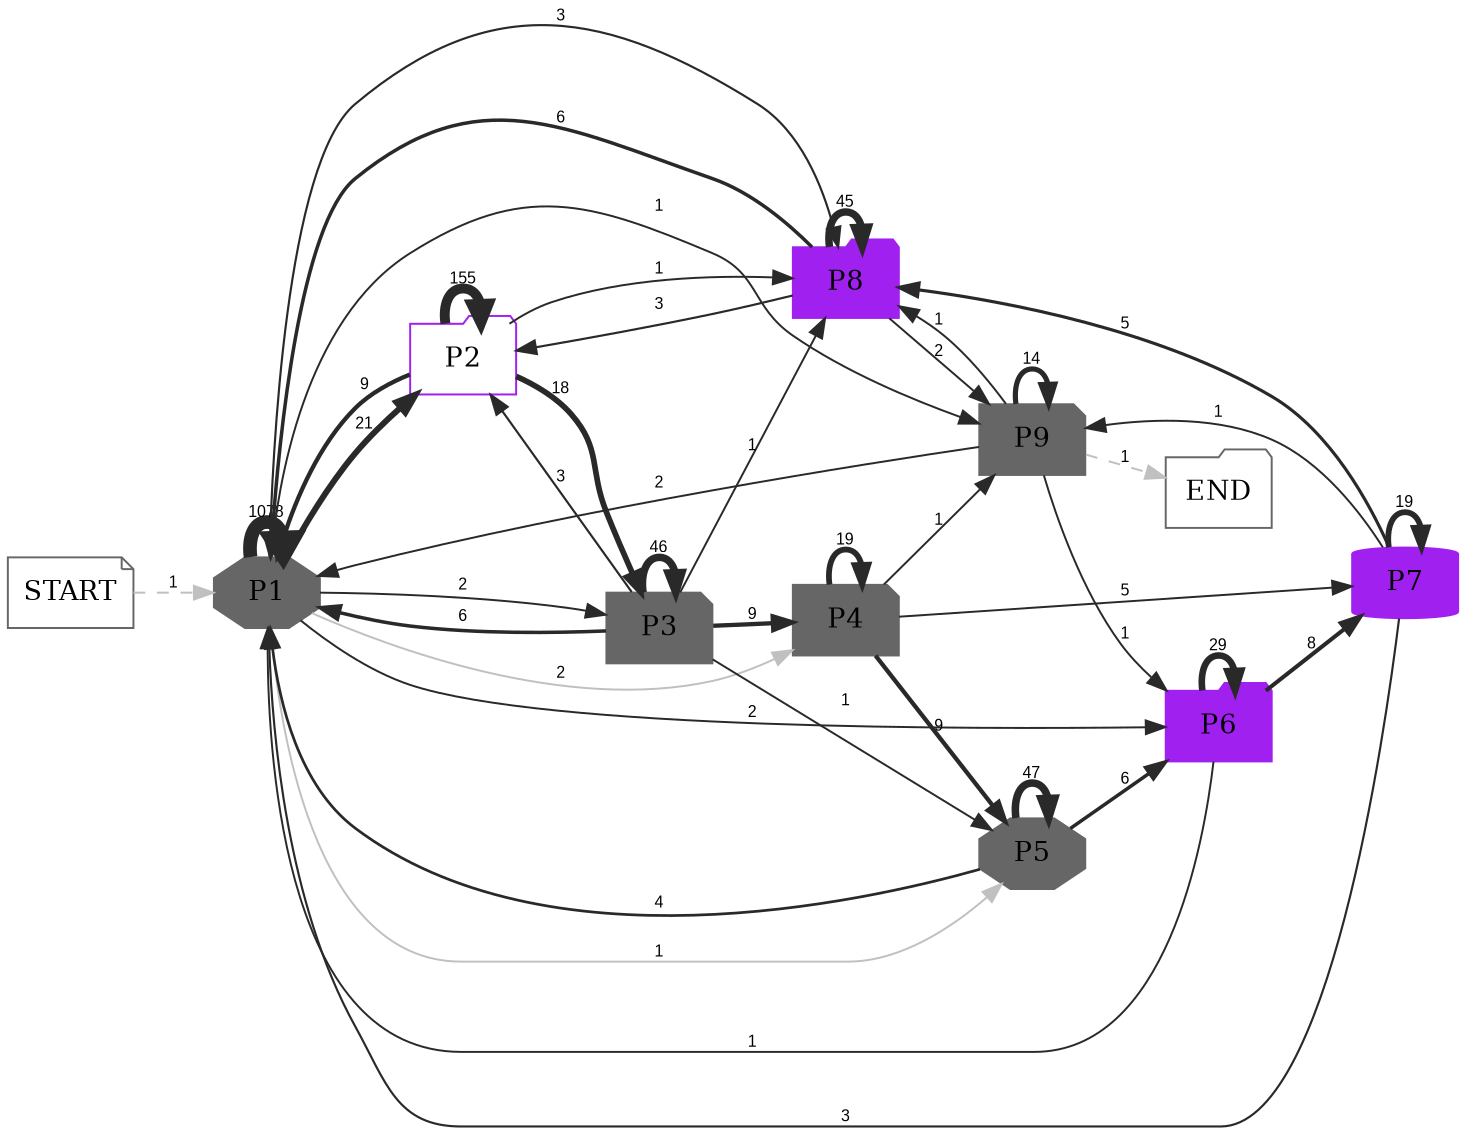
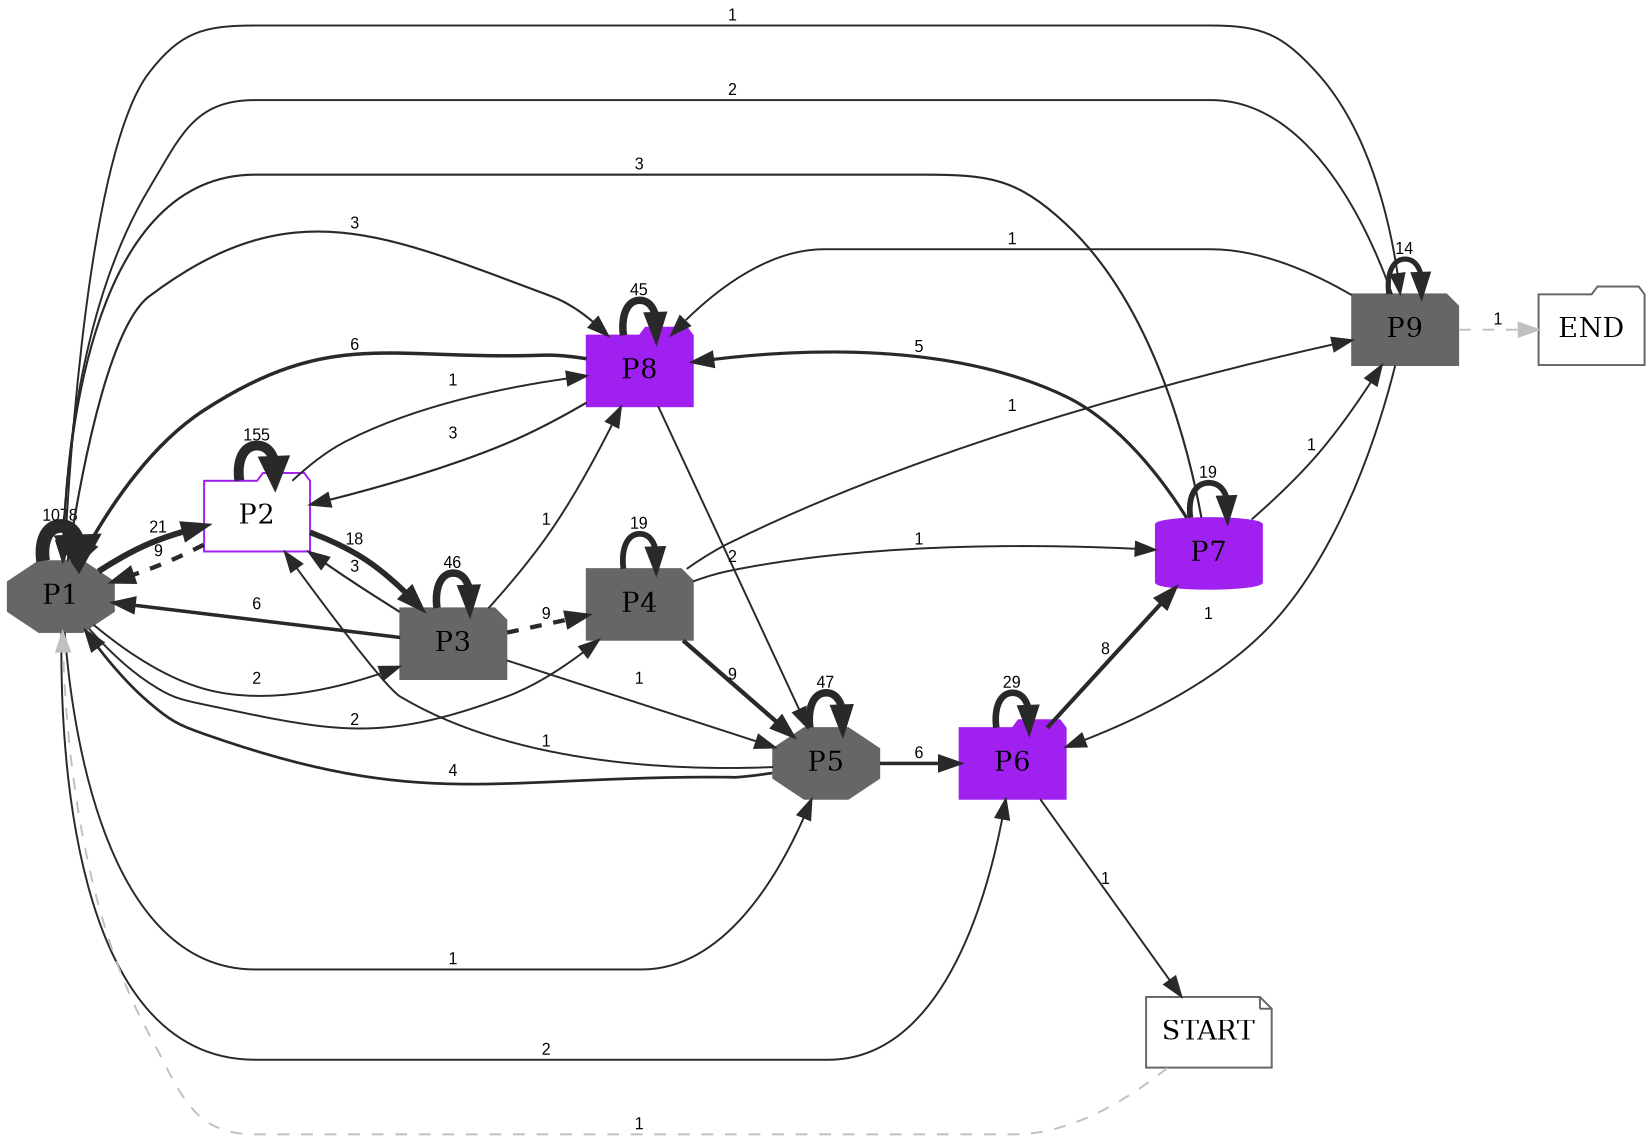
(931, 355) -> (729, 558)
(329, 441) -> (169, 561)
(1125, 592) -> (919, 541)
(743, 624) -> (537, 626)
(540, 683) -> (331, 727)
none -> (501, 739)
(524, 962) -> (355, 969)
(687, 1052) -> (1105, 890)
